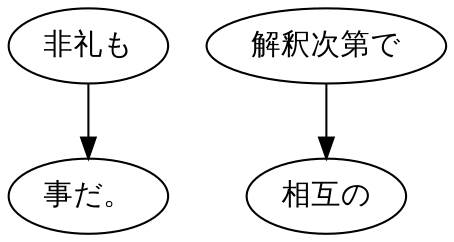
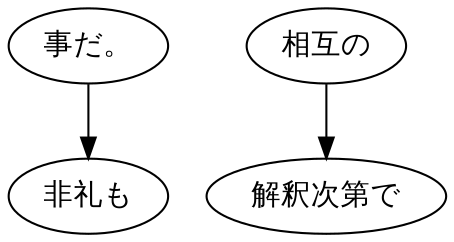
(88, 111) -> (88, 111)
(326, 111) -> (326, 111)
